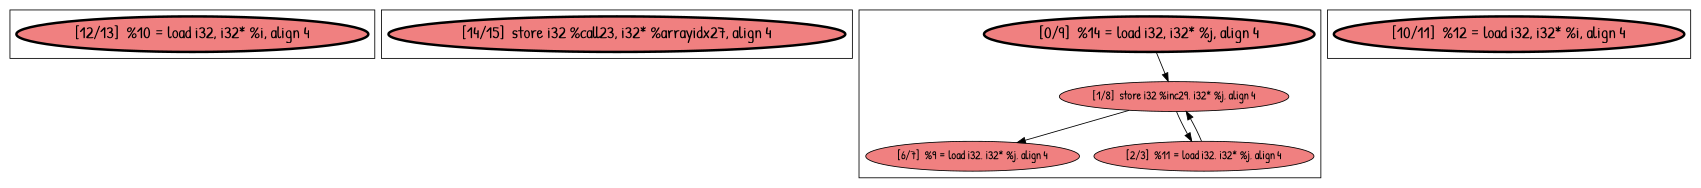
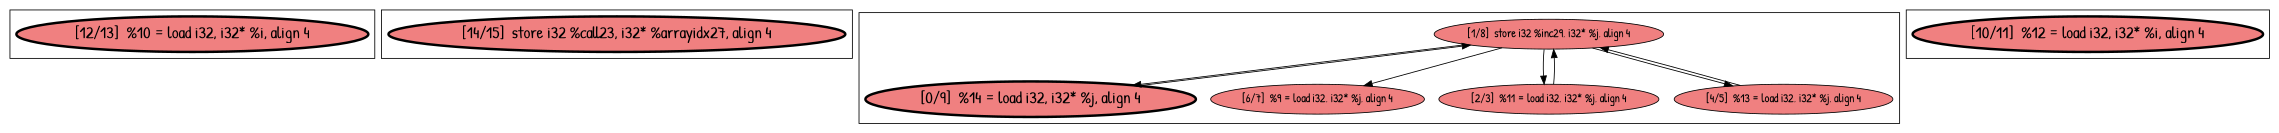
none -> (1304, 64)
none -> (1784, 99)
